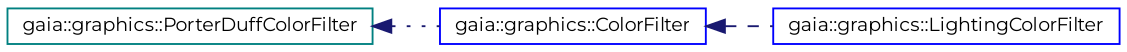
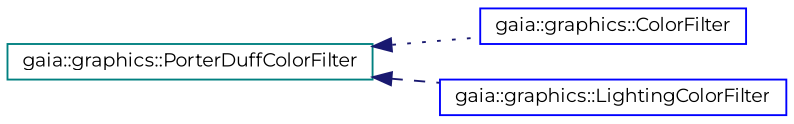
(749, 26) -> (416, 81)
